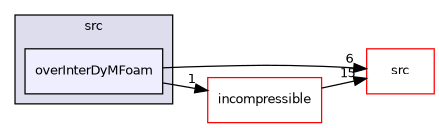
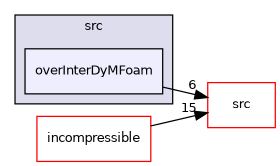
(181, 86) -> none
